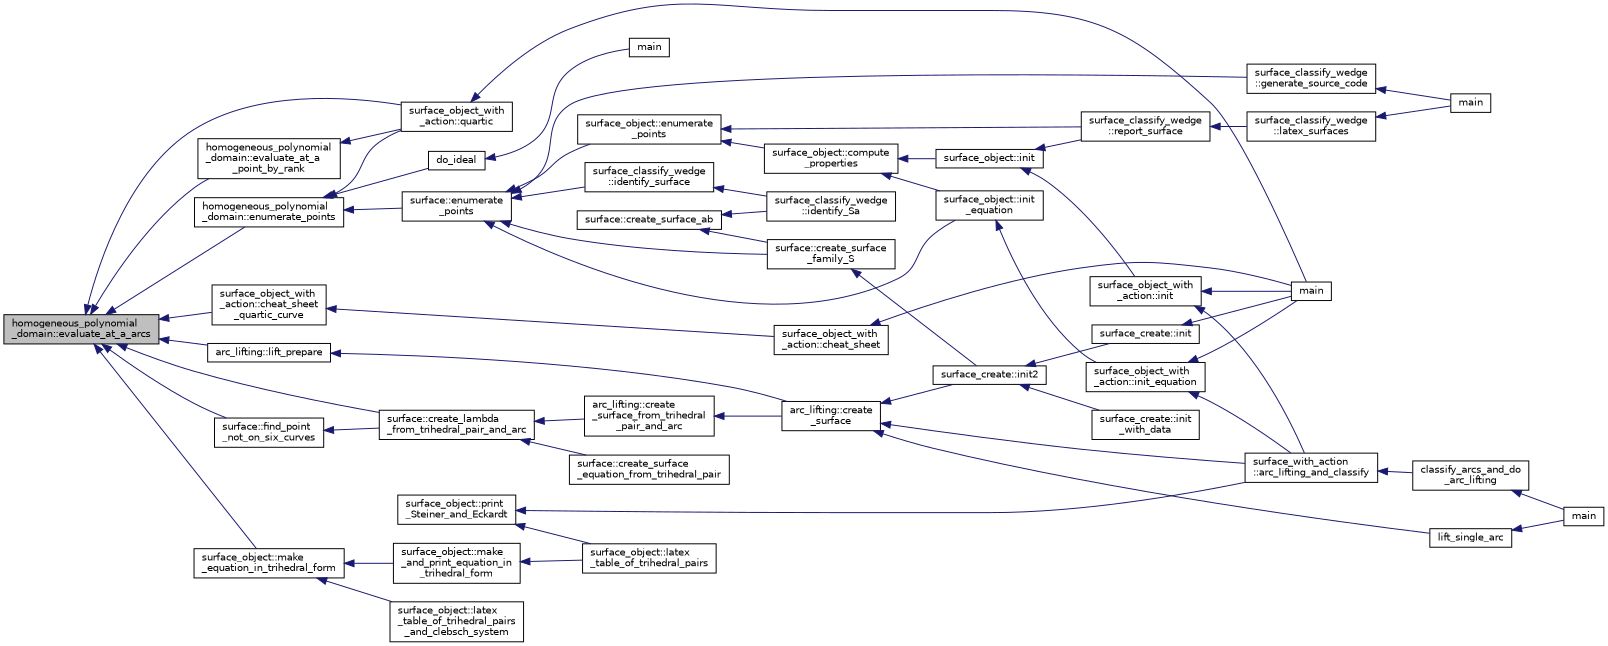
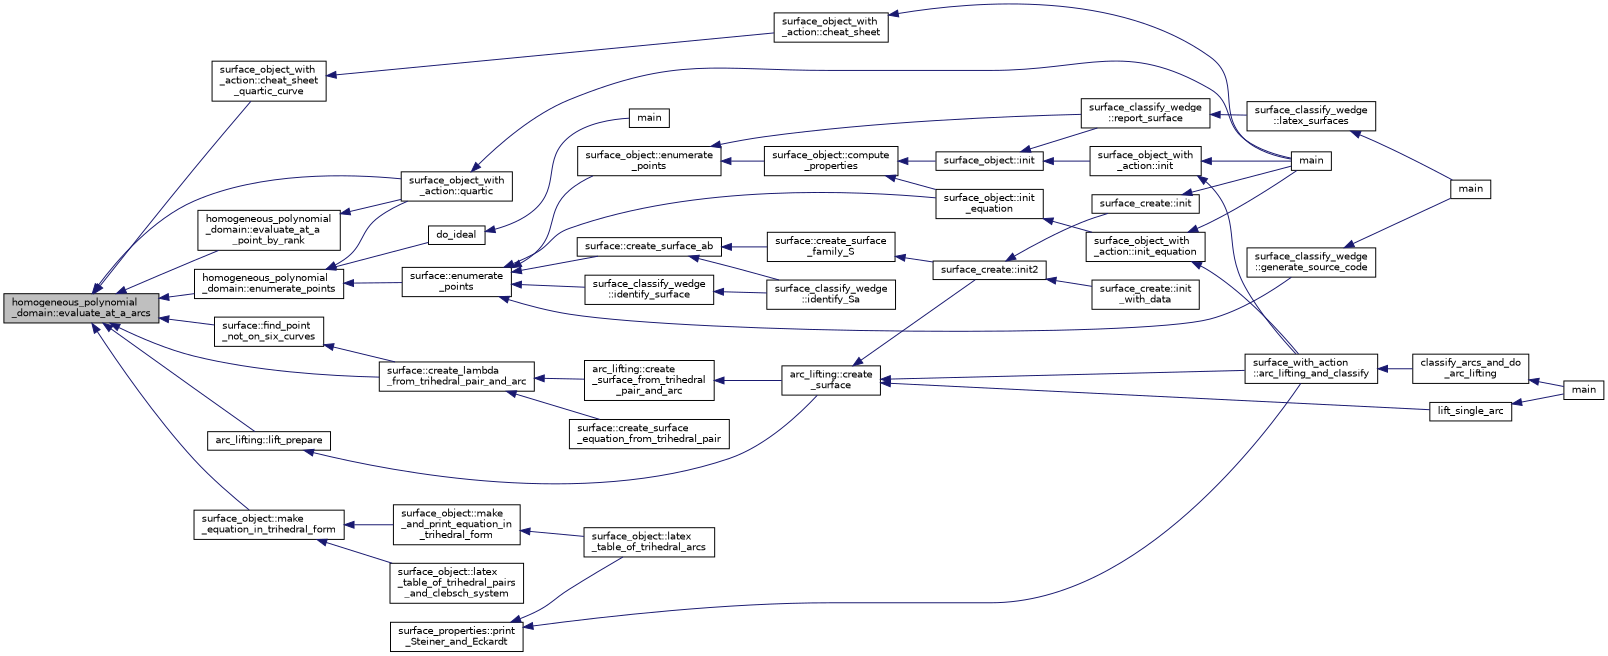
(638, 247) -> (560, 263)
(457, 510) -> (457, 637)
(649, 558) -> (649, 542)
